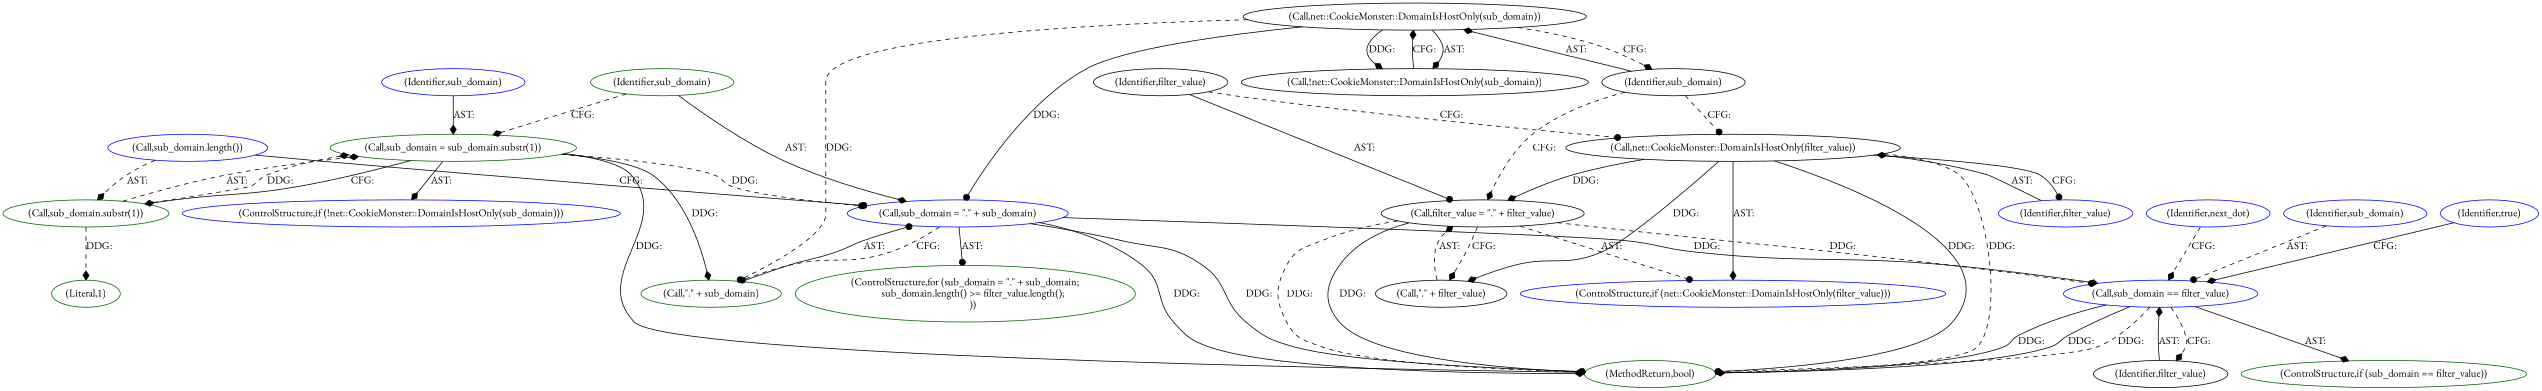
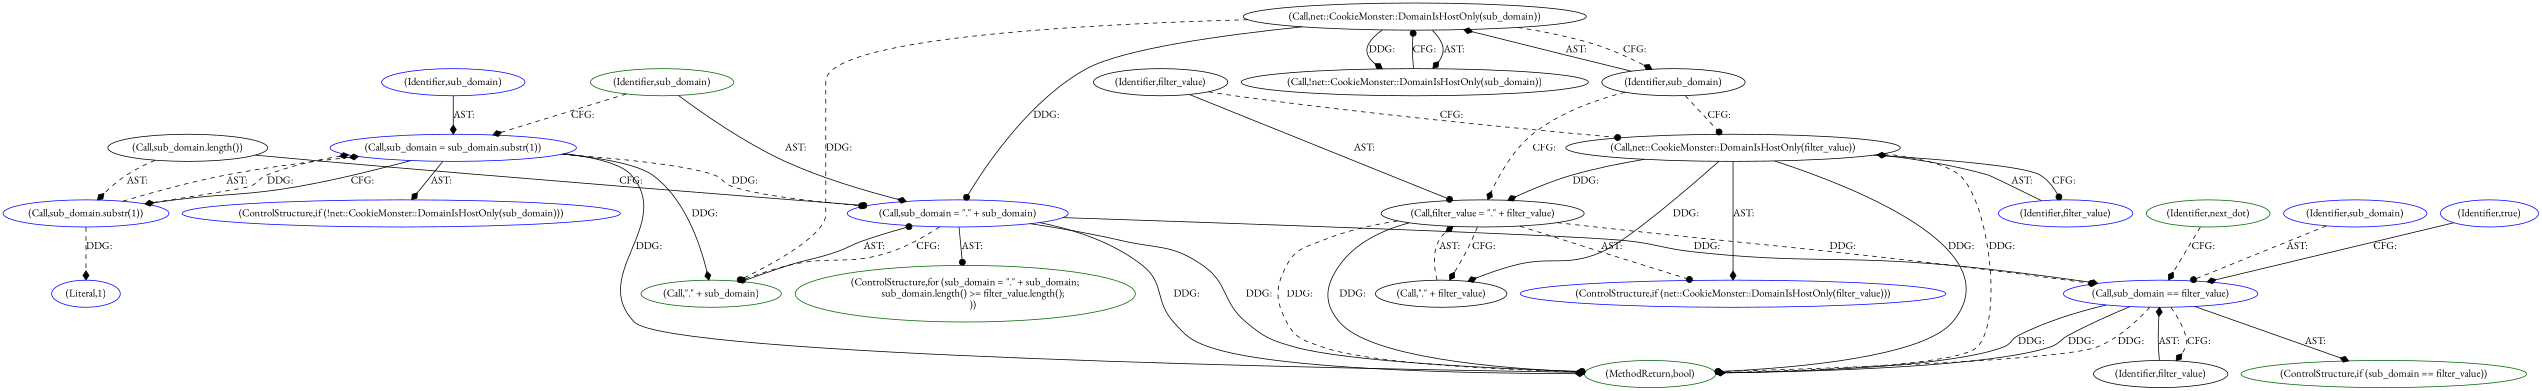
(1412, 53) -> (1412, 53)
(188, 148) -> (188, 148)
(453, 148) -> (453, 148)
(86, 213) -> (86, 213)
(2208, 213) -> (2208, 213)
(86, 294) -> (86, 294)
